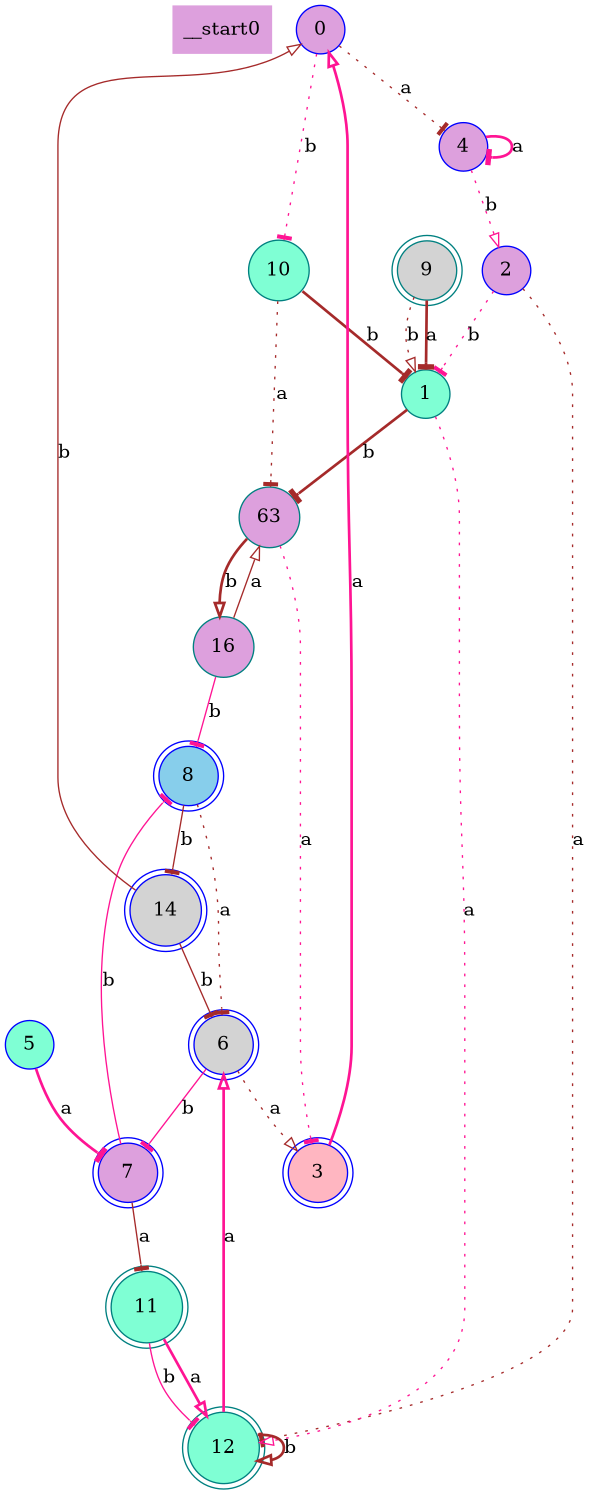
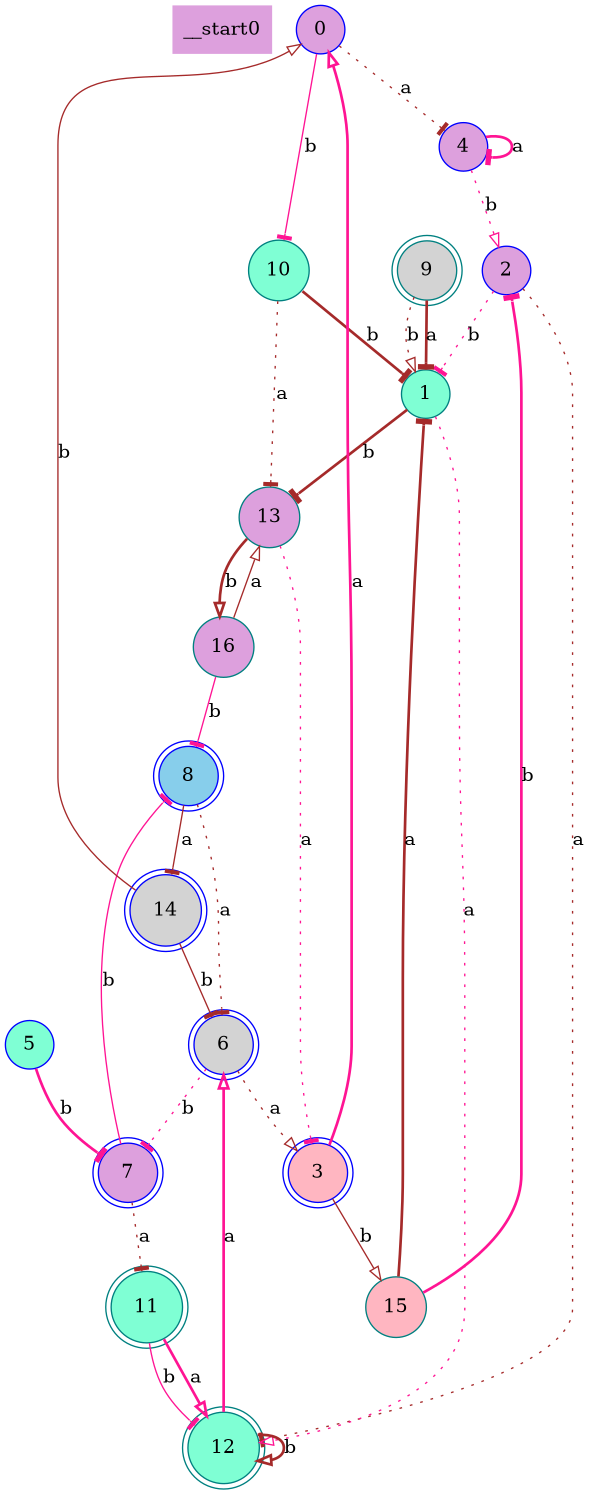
(301, 143) -> (301, 143)
(269, 517) -> (269, 517)
(187, 840) -> (187, 840)
(178, 1106) -> (178, 1106)
(67, 1109) -> (67, 1109)
(136, 1233) -> (136, 1233)
none -> (396, 1307)
